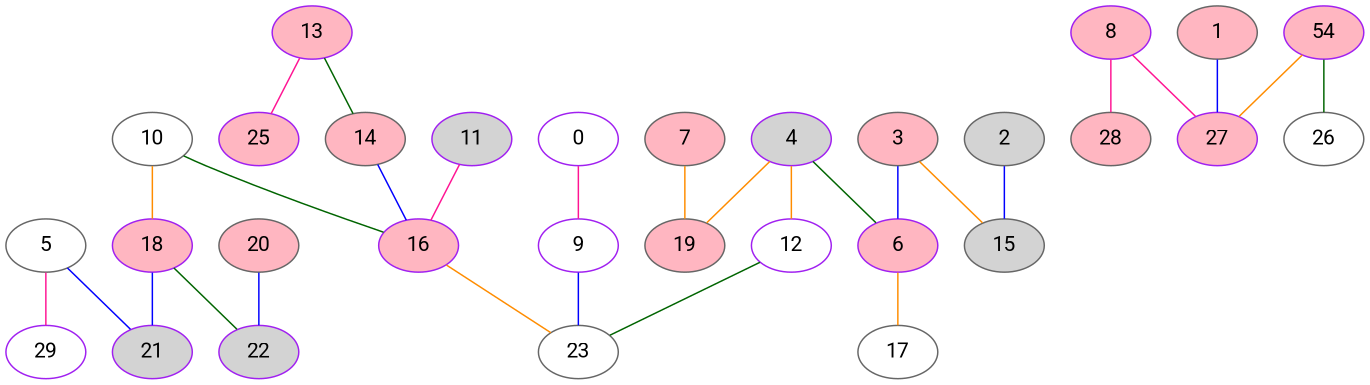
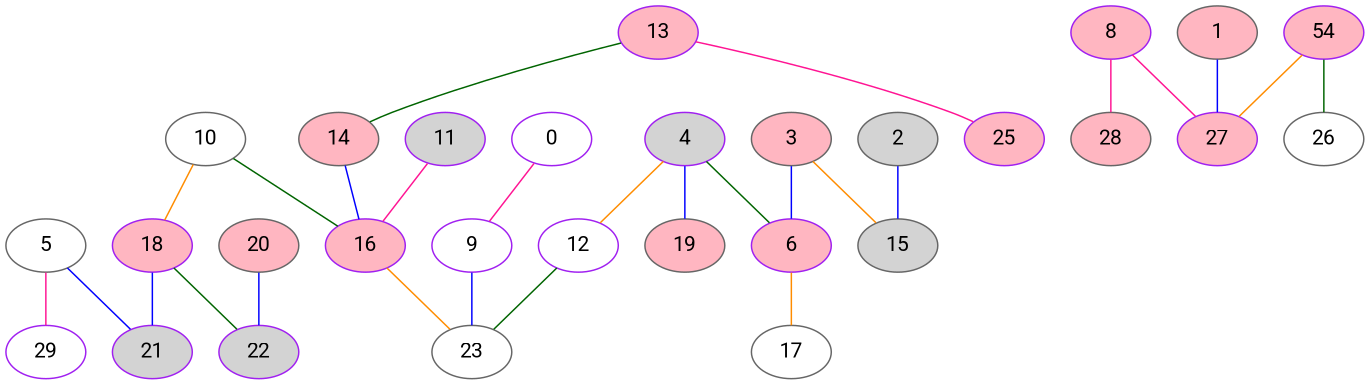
(685, 139) -> none
(738, 192) -> (685, 192)
